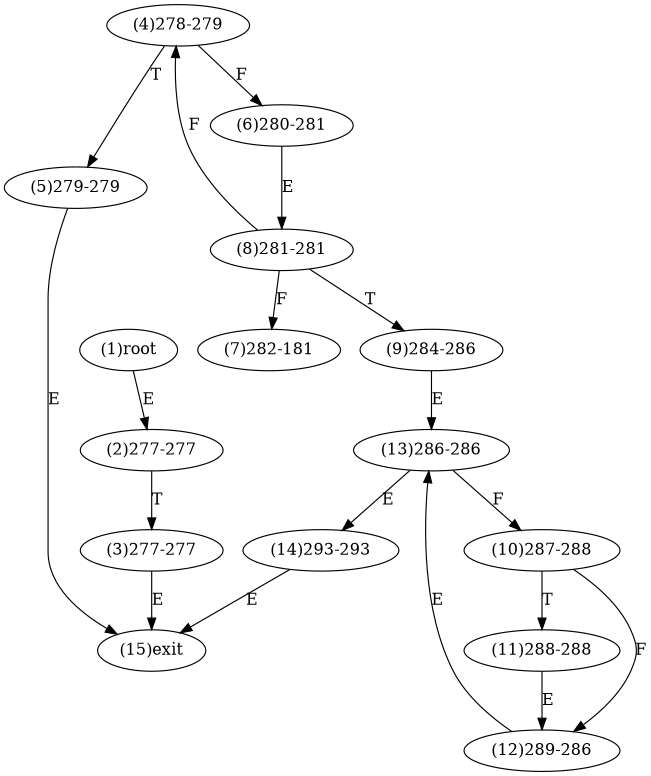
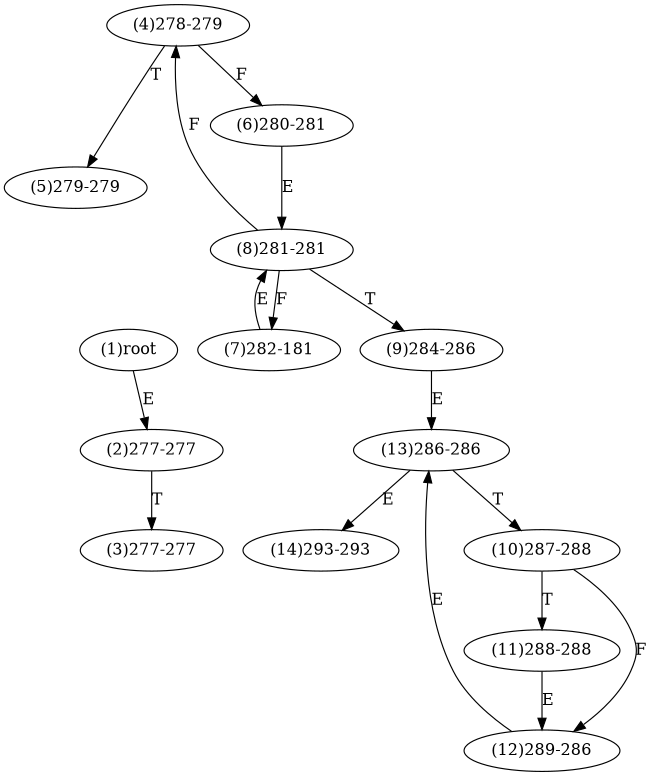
none -> (255, 305)
(498, 500) -> (498, 500)
(152, 651) -> none
